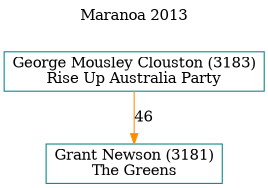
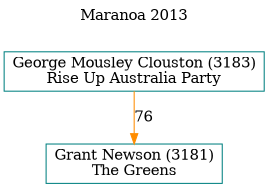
(144, 118) -> (144, 118)
